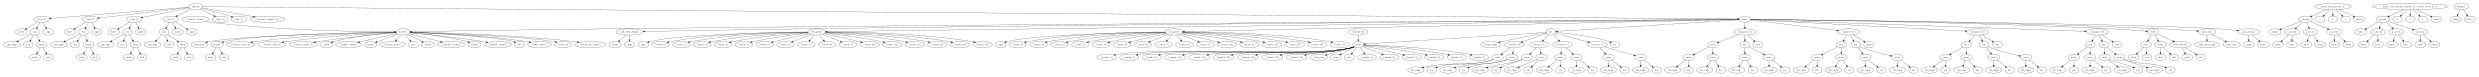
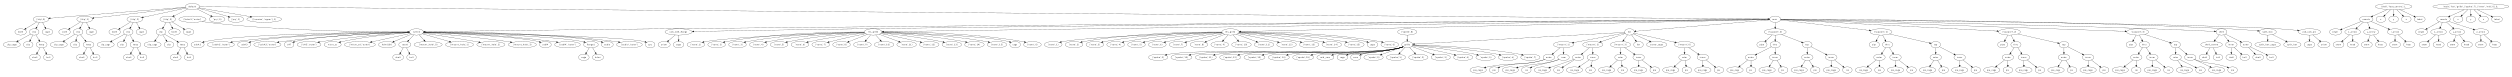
none -> (512, 35)
none -> (460, 45)
